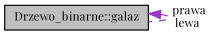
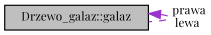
(77, 18) -> (77, 18)
